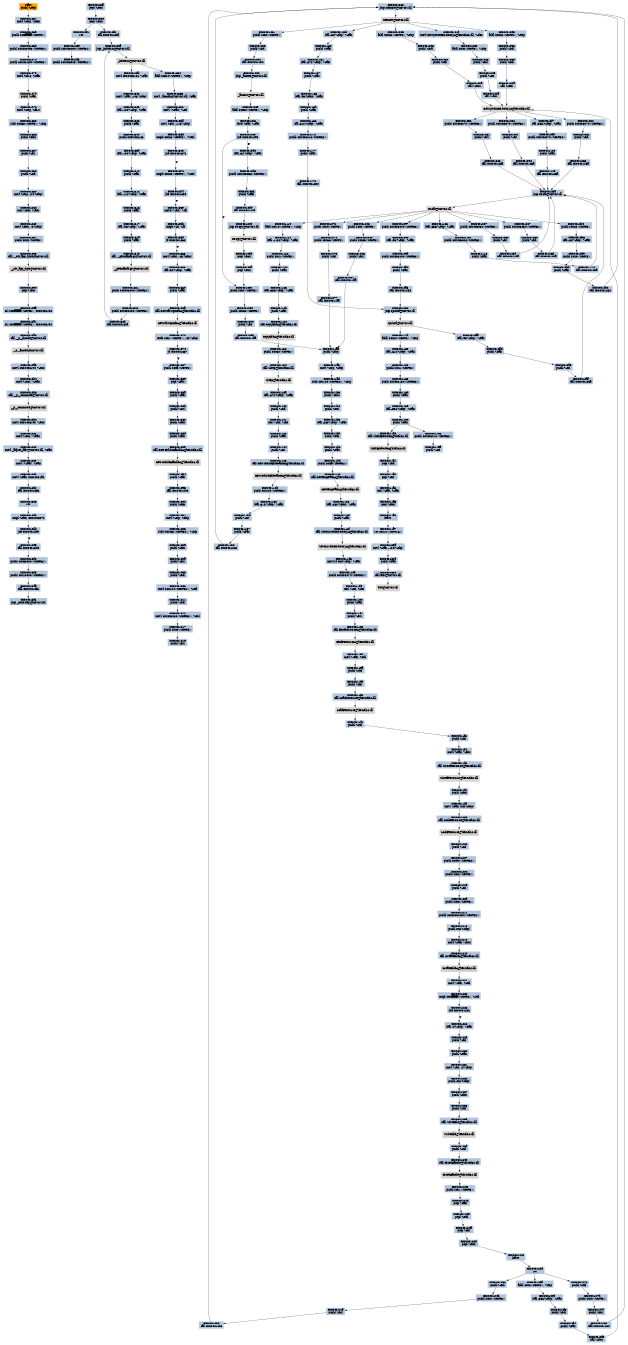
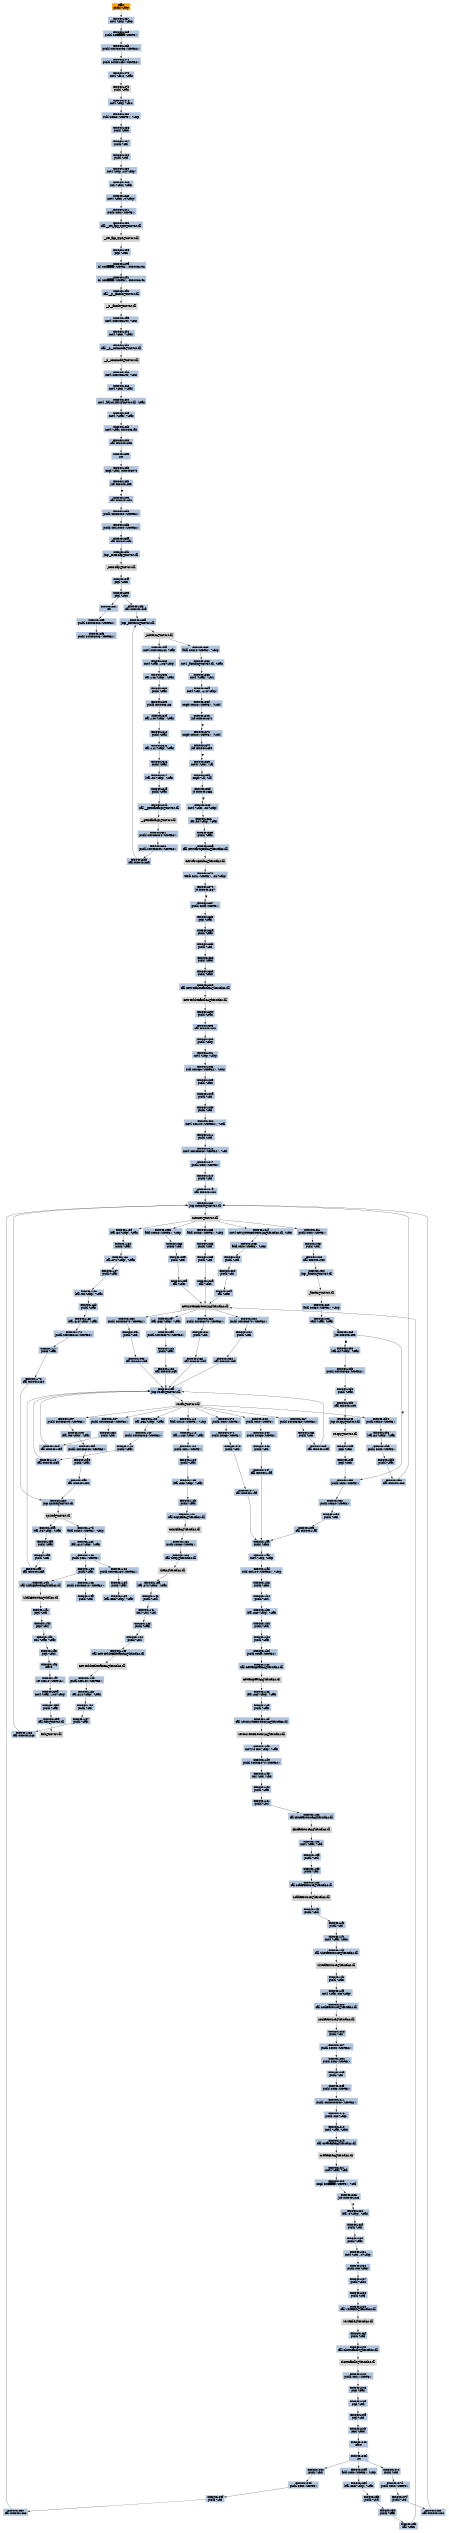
(400, 414) -> (86, 1563)
none -> (121, 567)
none -> (205, 1191)
